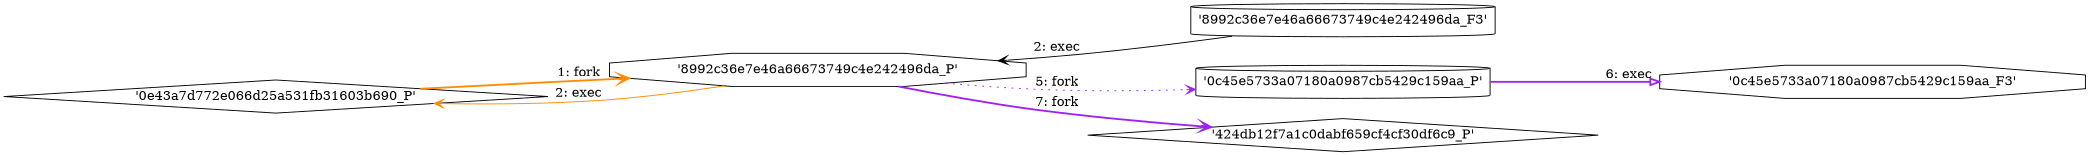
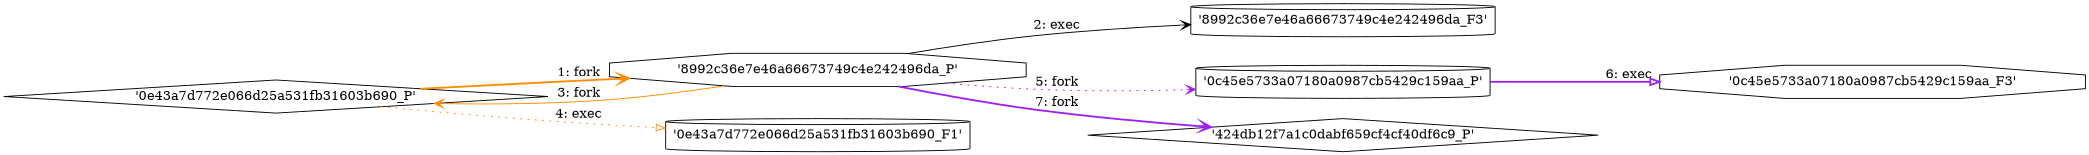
(1120, 50) -> (1044, 35)
(579, 93) -> (579, 93)
none -> (818, 135)
(1343, 135) -> (1343, 135)
